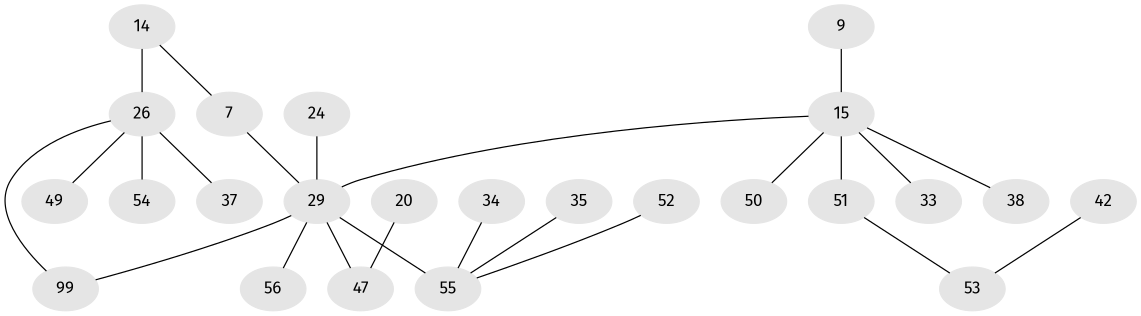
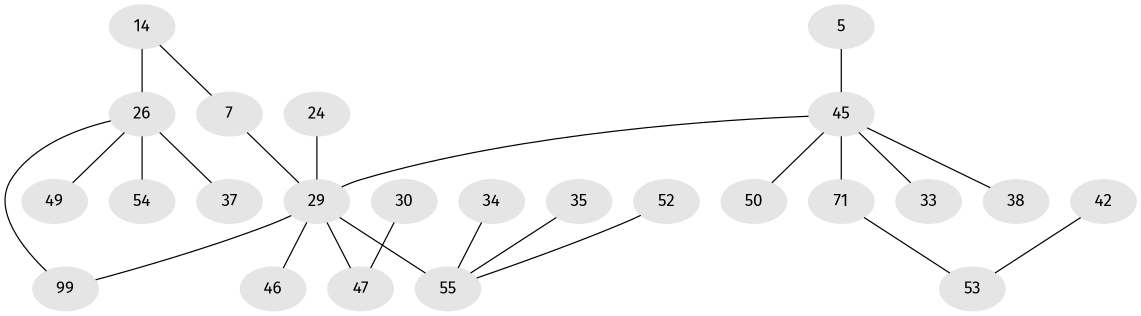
(841, 27) -> (841, 27)
(841, 114) -> (841, 114)
(404, 202) -> (404, 202)
(841, 202) -> (841, 202)
(273, 289) -> (273, 289)
